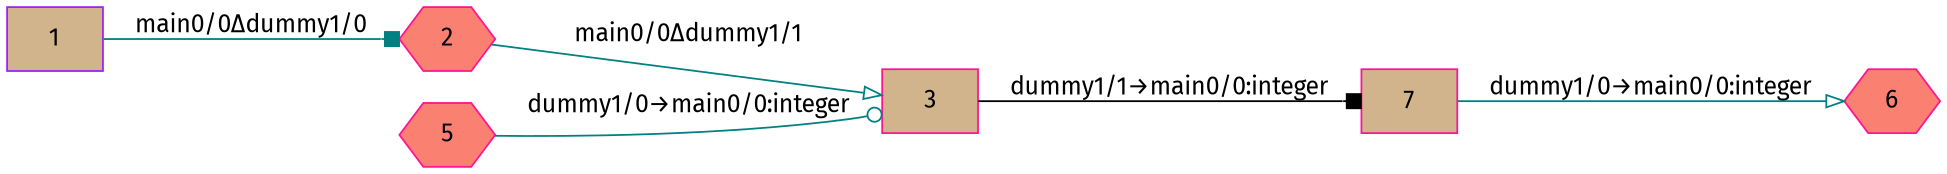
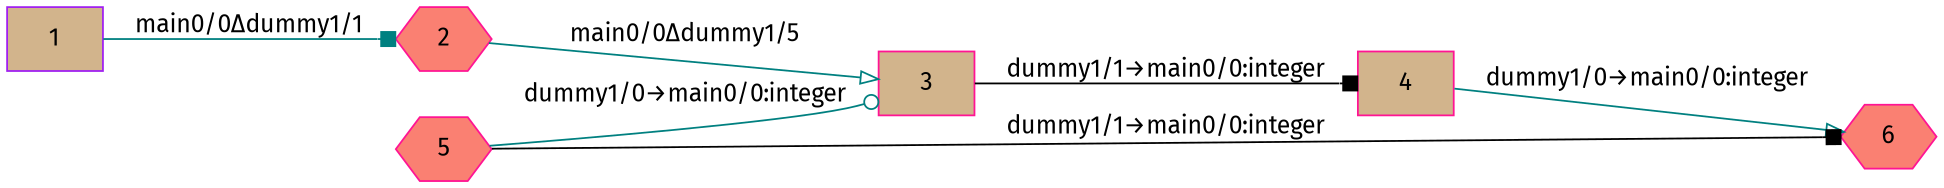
(251, 26) -> (249, 26)
(689, 35) -> (685, 35)
(1409, 101) -> (1406, 83)
none -> (1157, 143)
